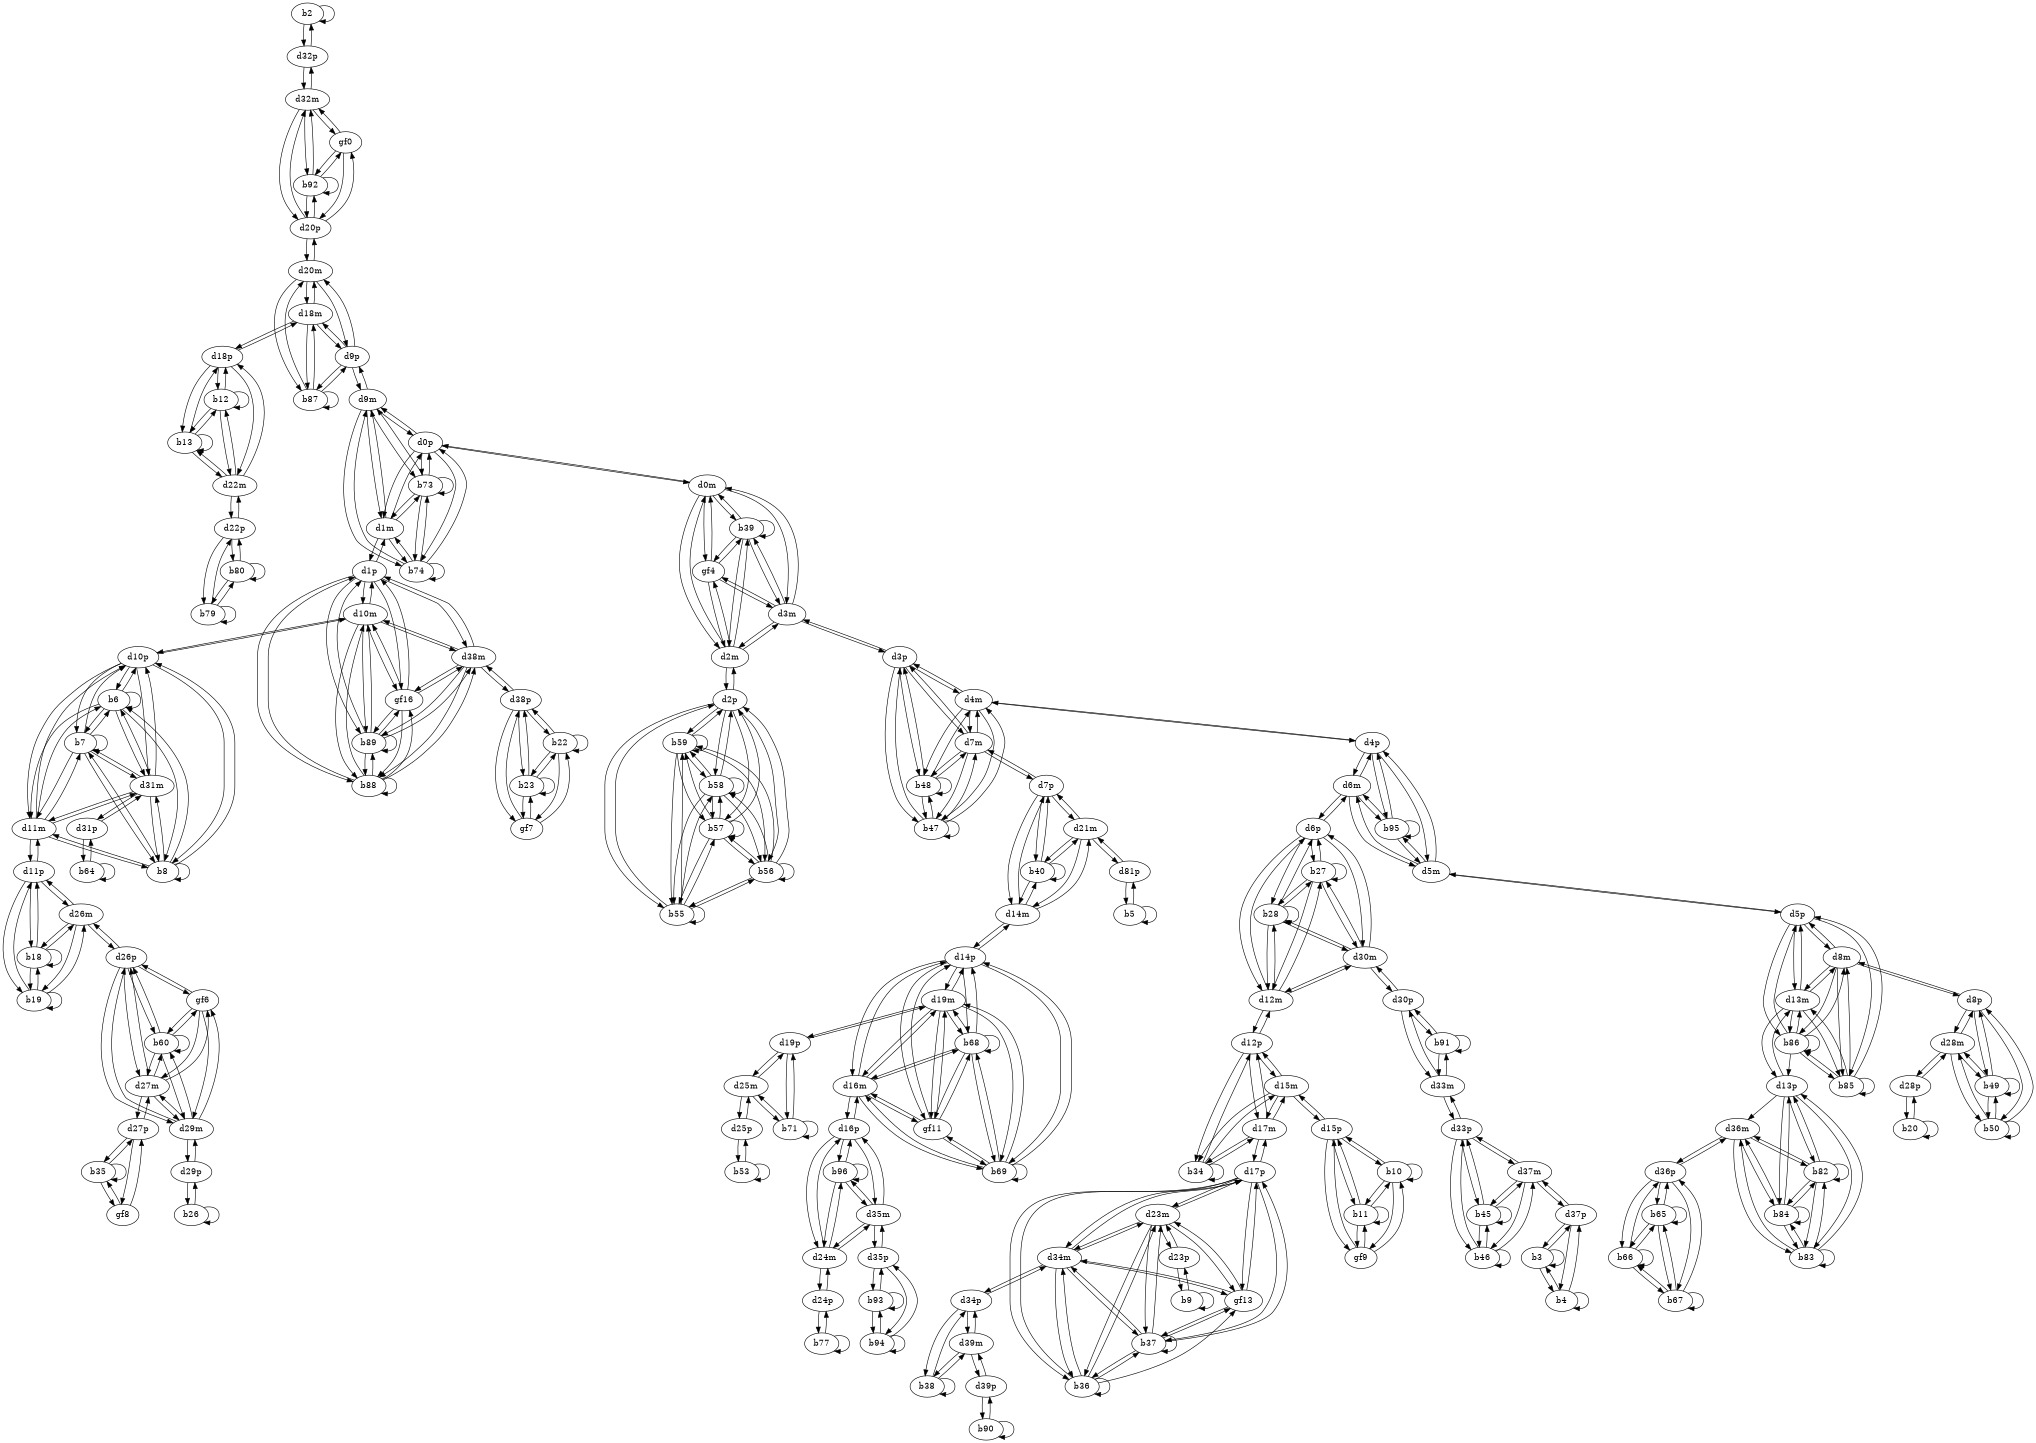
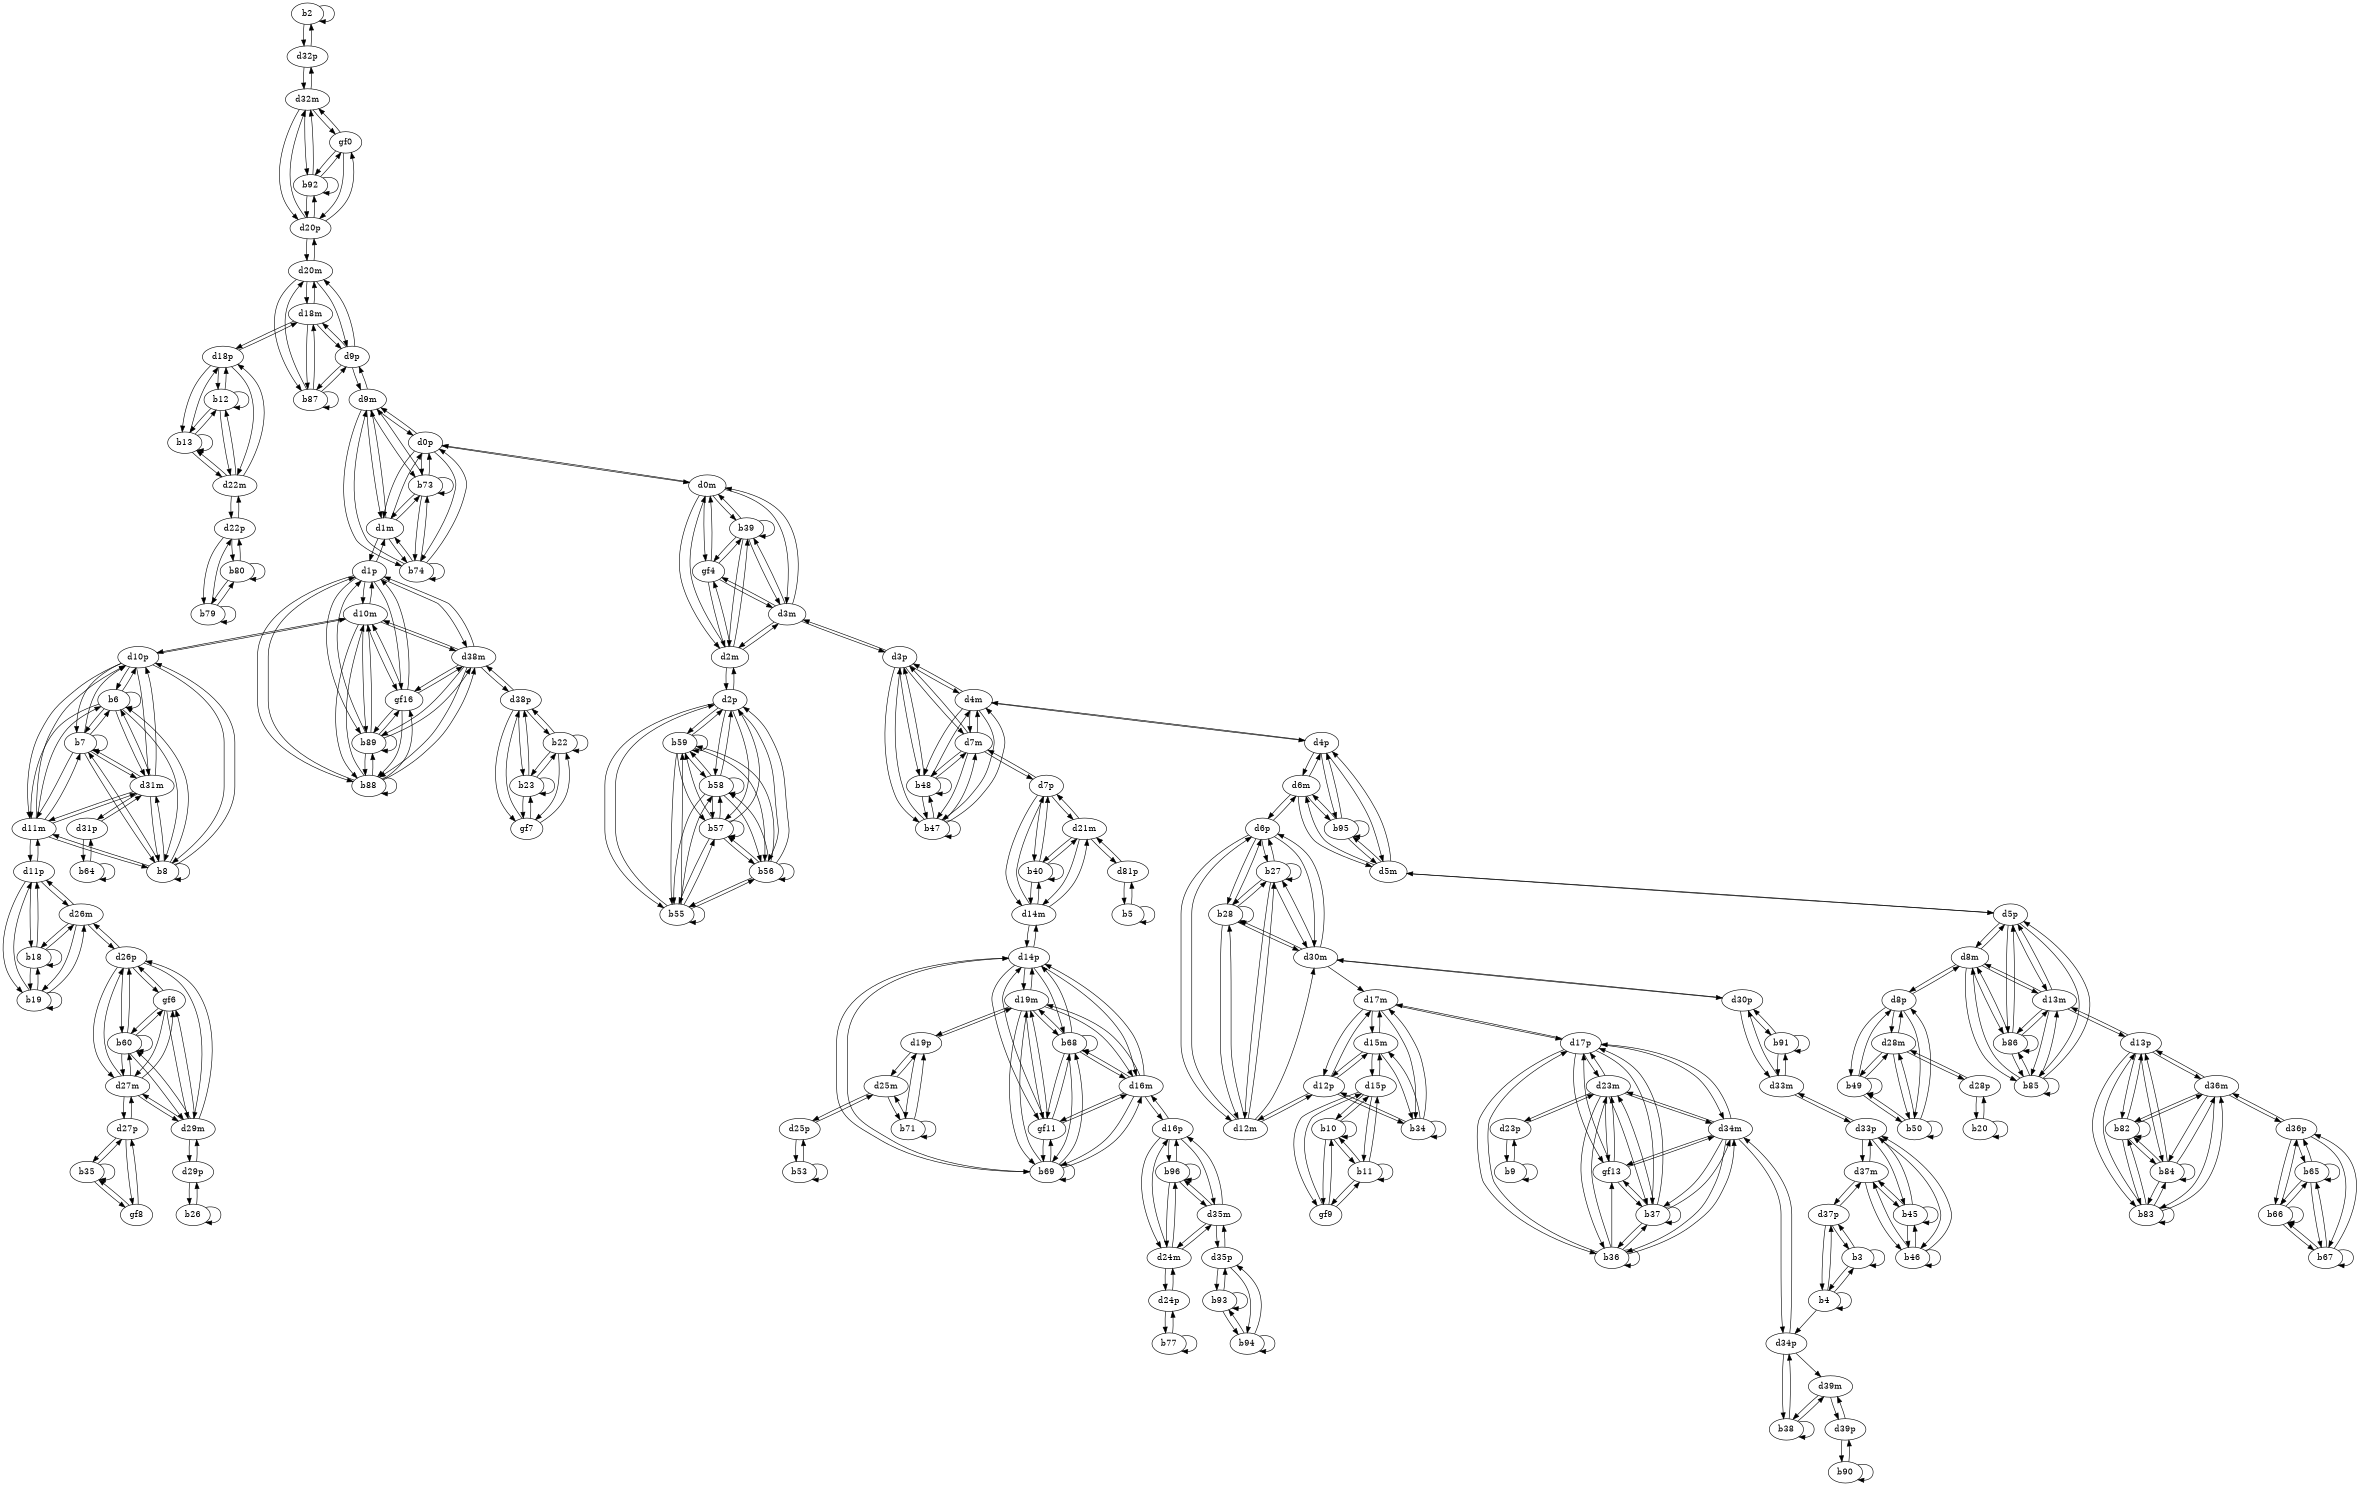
(1319, 977) -> (1343, 977)
(1790, 1062) -> (2183, 1065)
(975, 1325) -> (1808, 1320)
